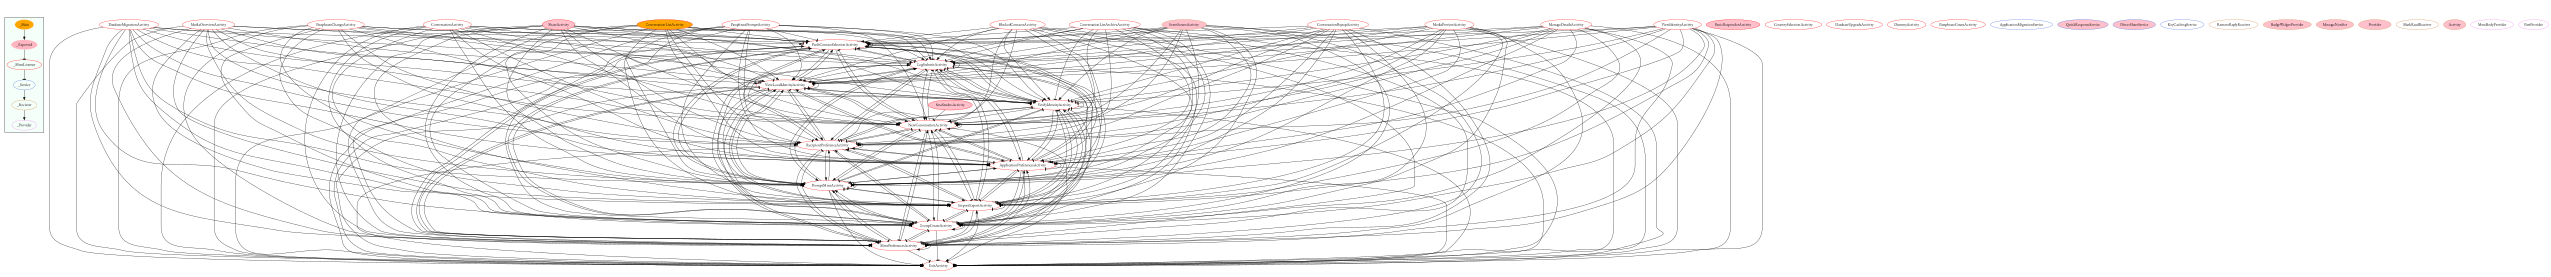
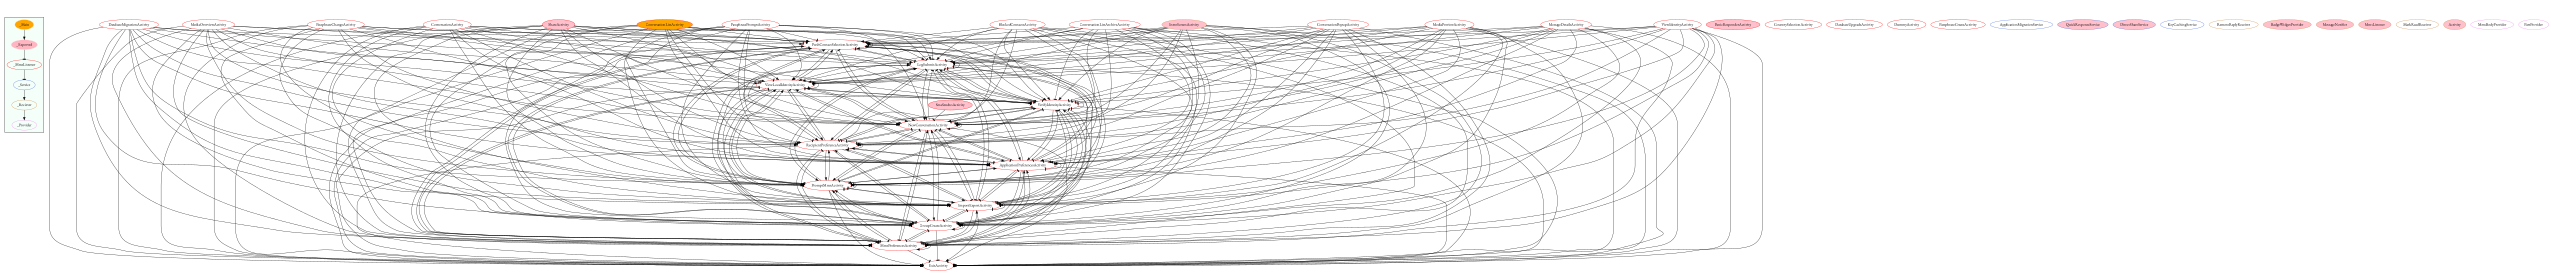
(2375, 25) -> (2375, 25)
none -> (991, 115)
